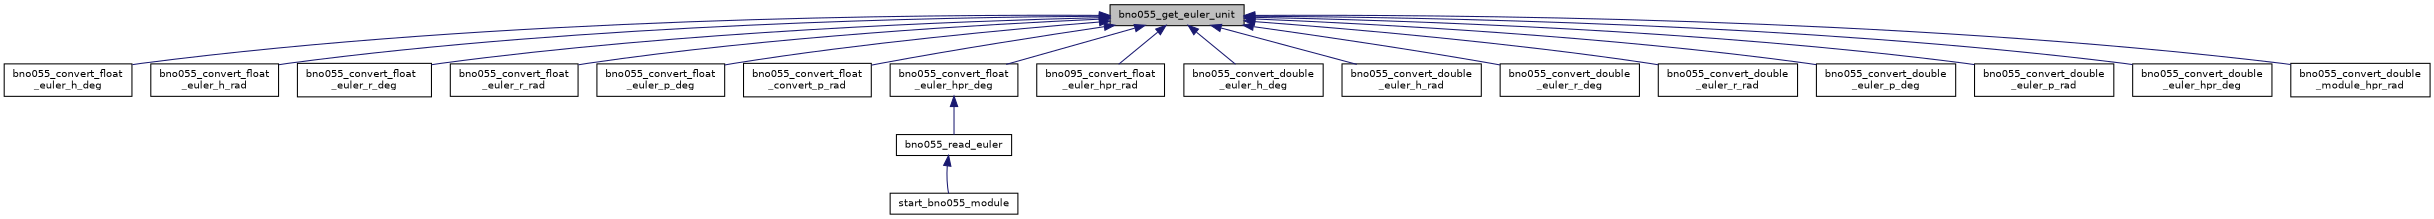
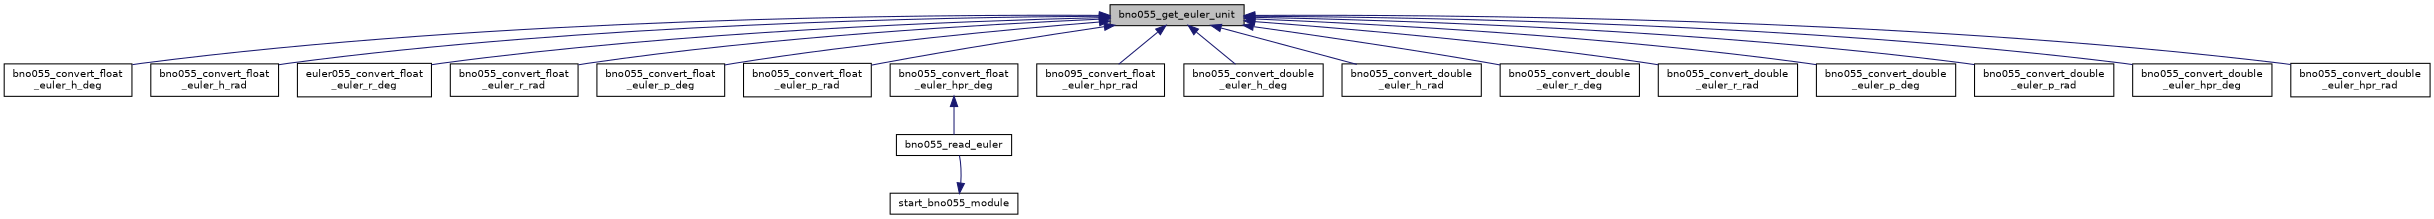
(1070, 46) -> none
(364, 80) -> (364, 80)
(807, 80) -> (807, 80)
(2360, 80) -> (2360, 80)
(947, 180) -> (961, 169)
